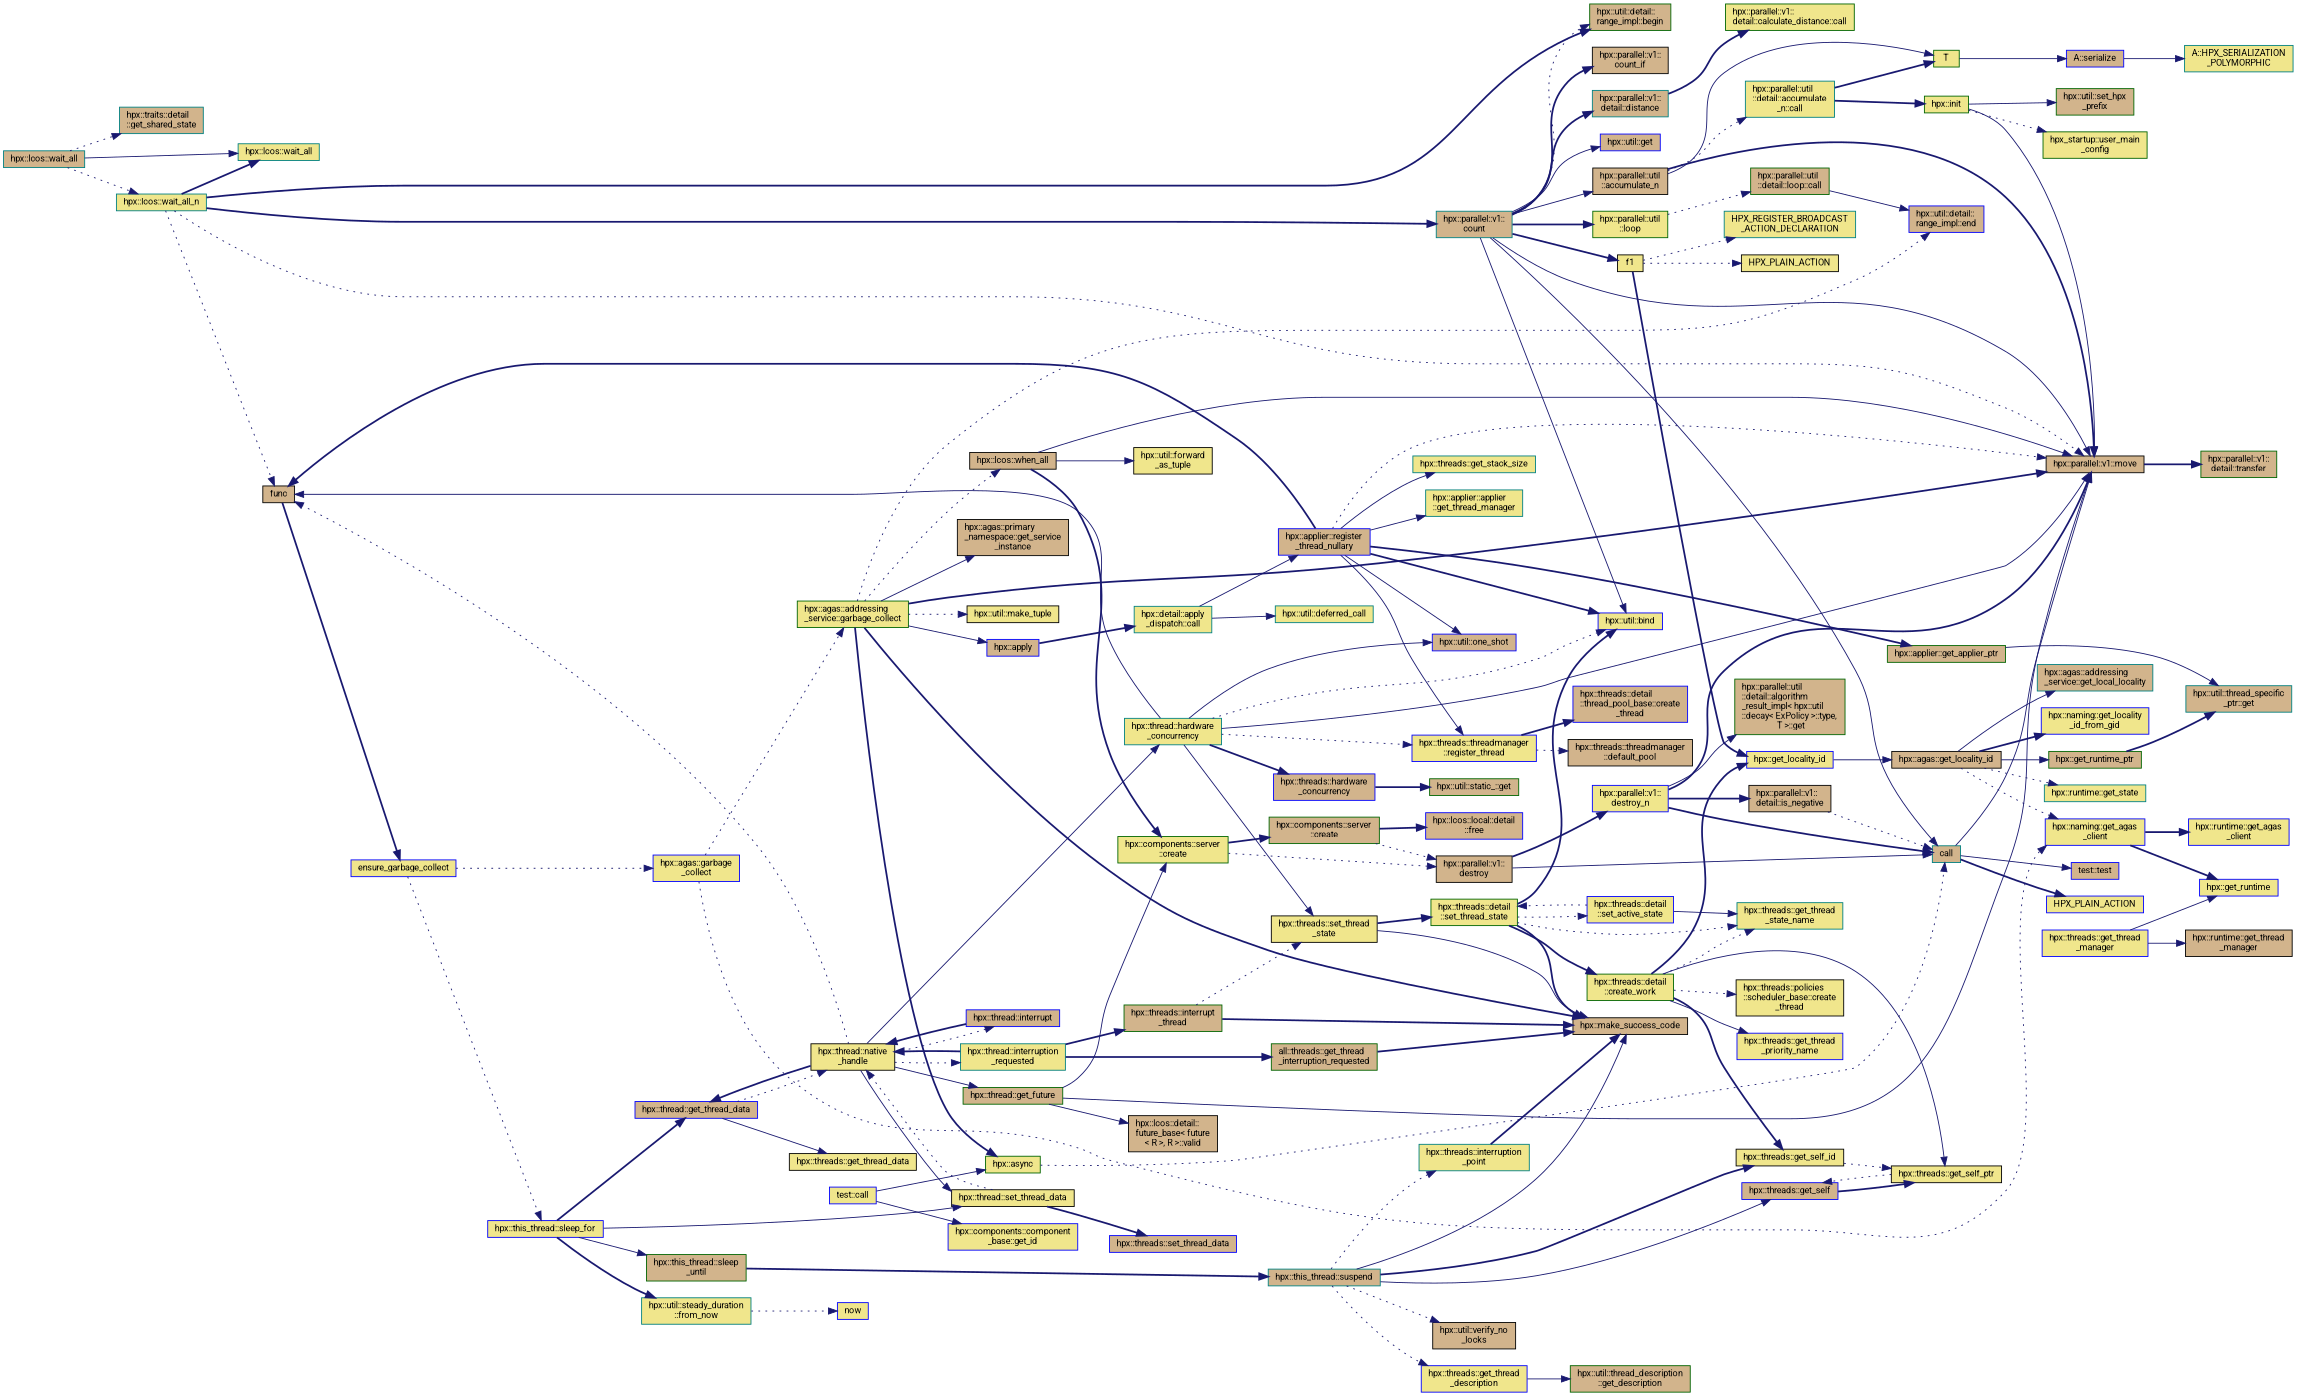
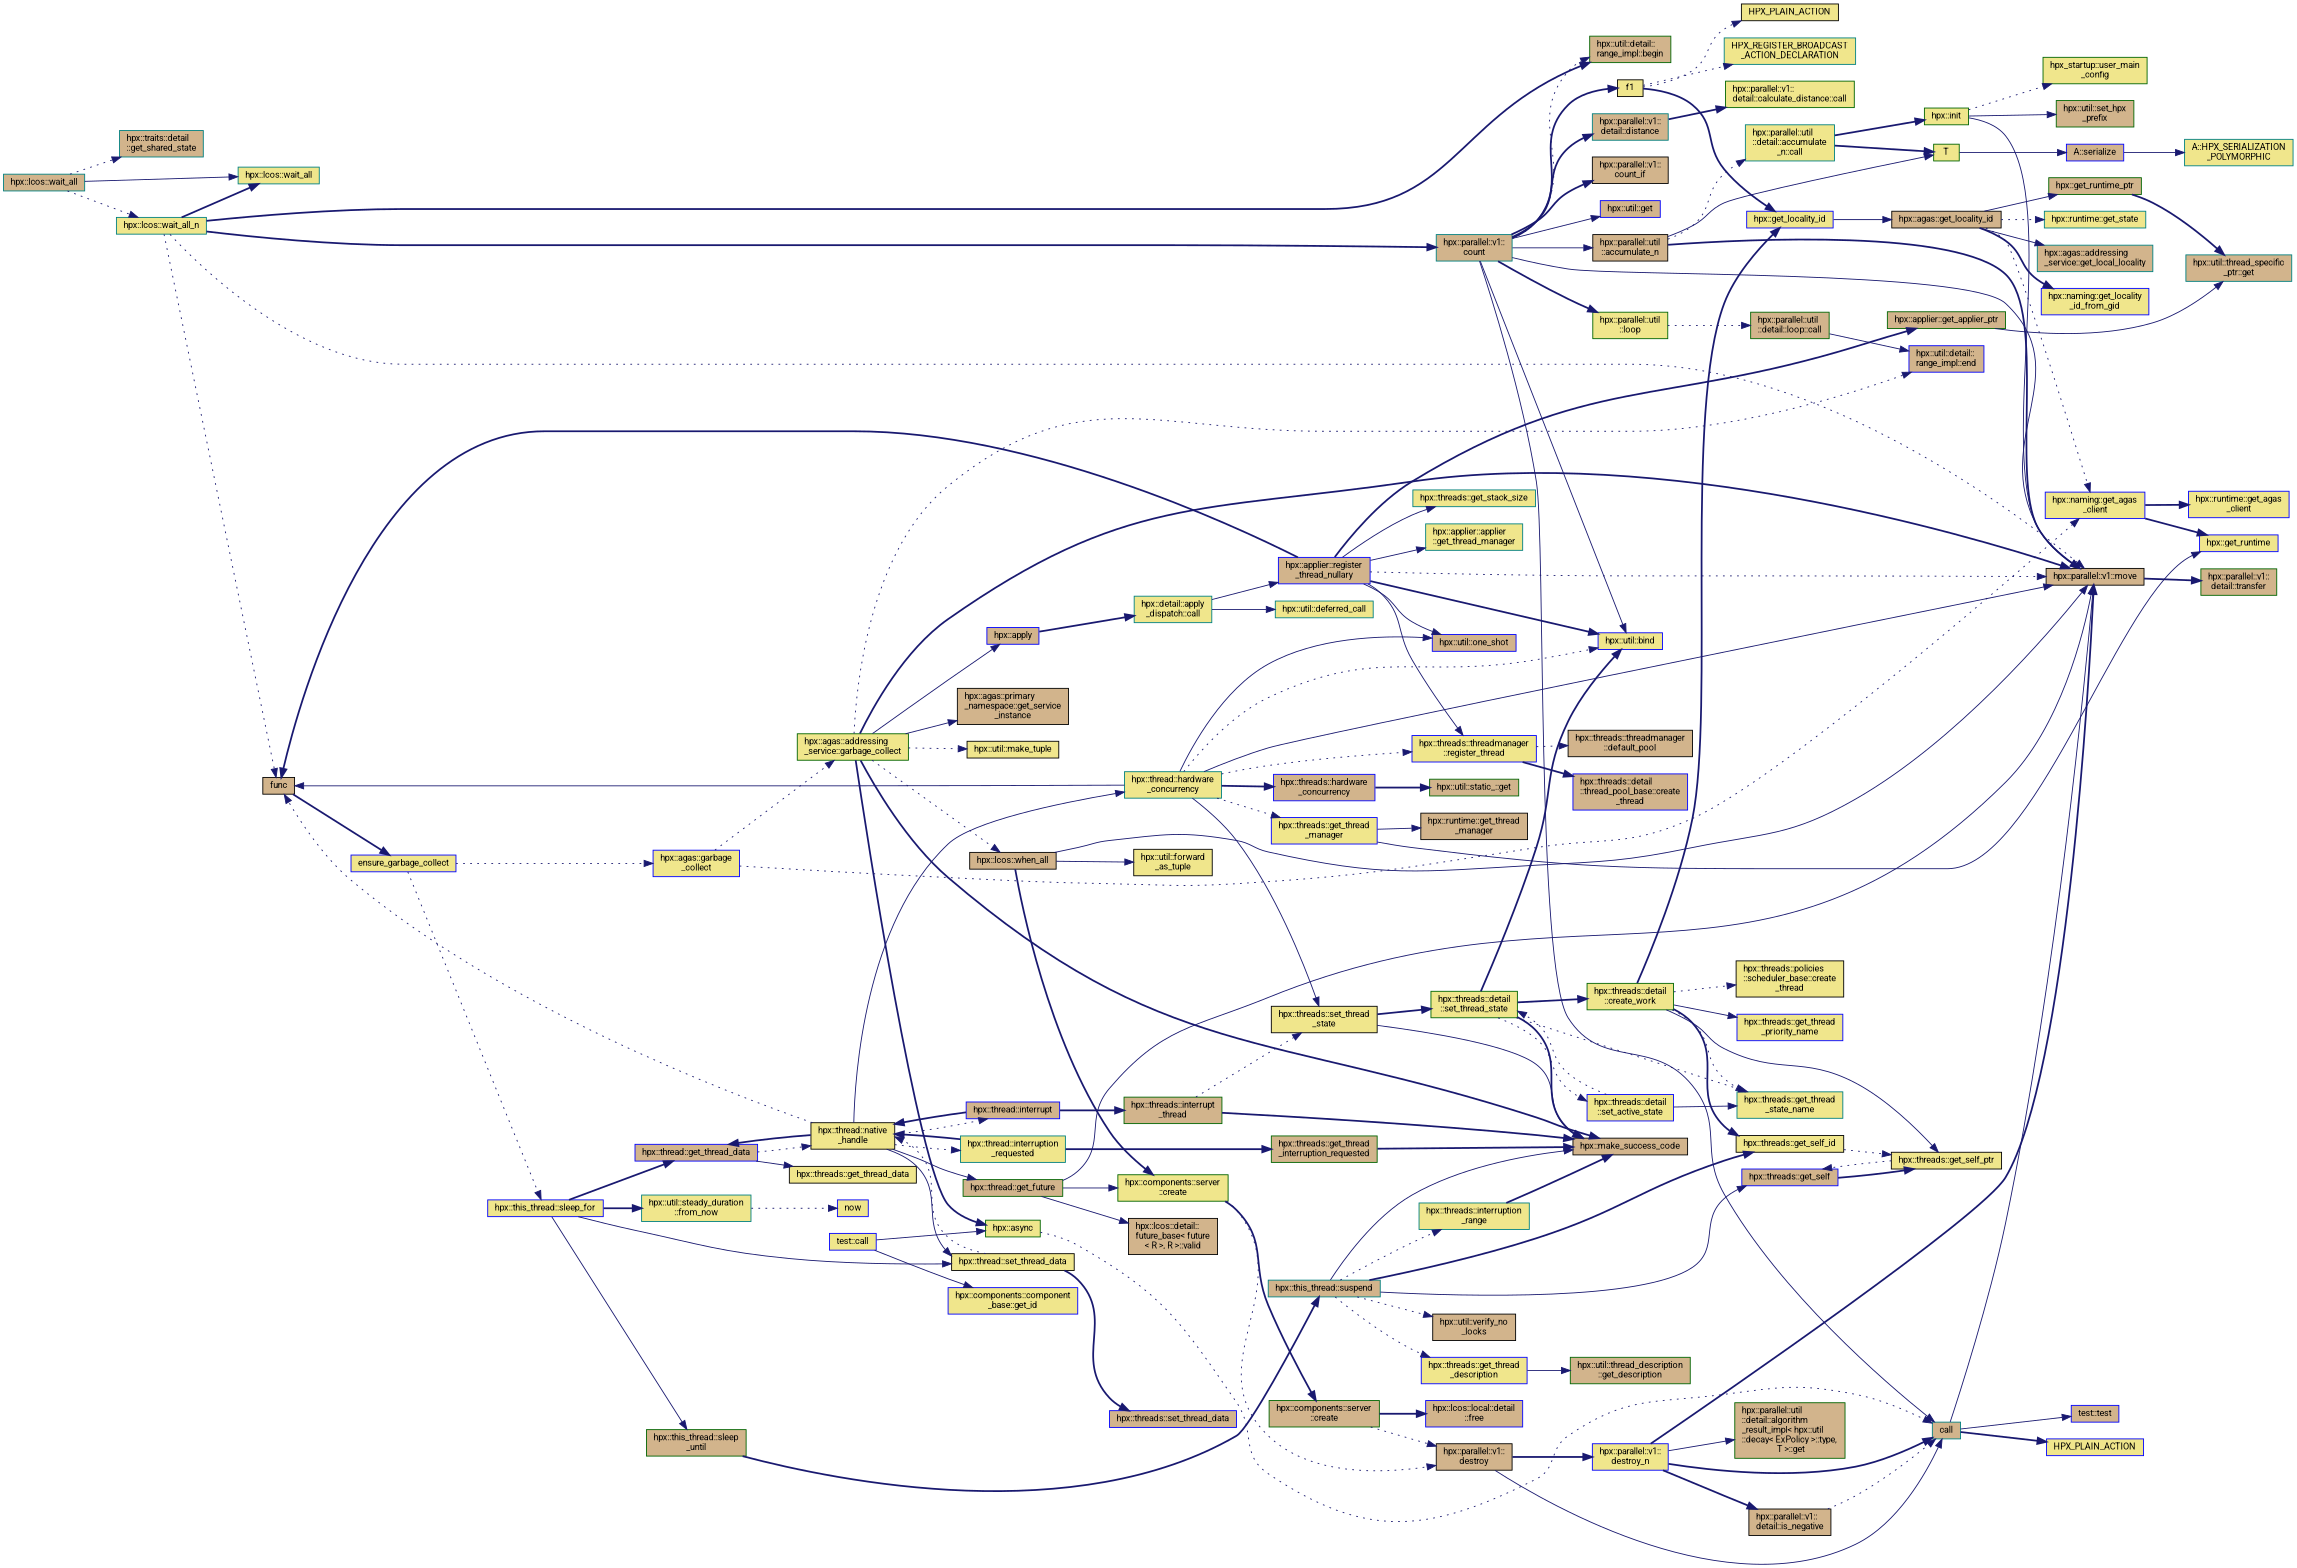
none -> (1244, 807)
(1090, 1038) -> (1087, 1110)
(1324, 1057) -> (1324, 1149)
(1474, 1158) -> (1474, 1216)
